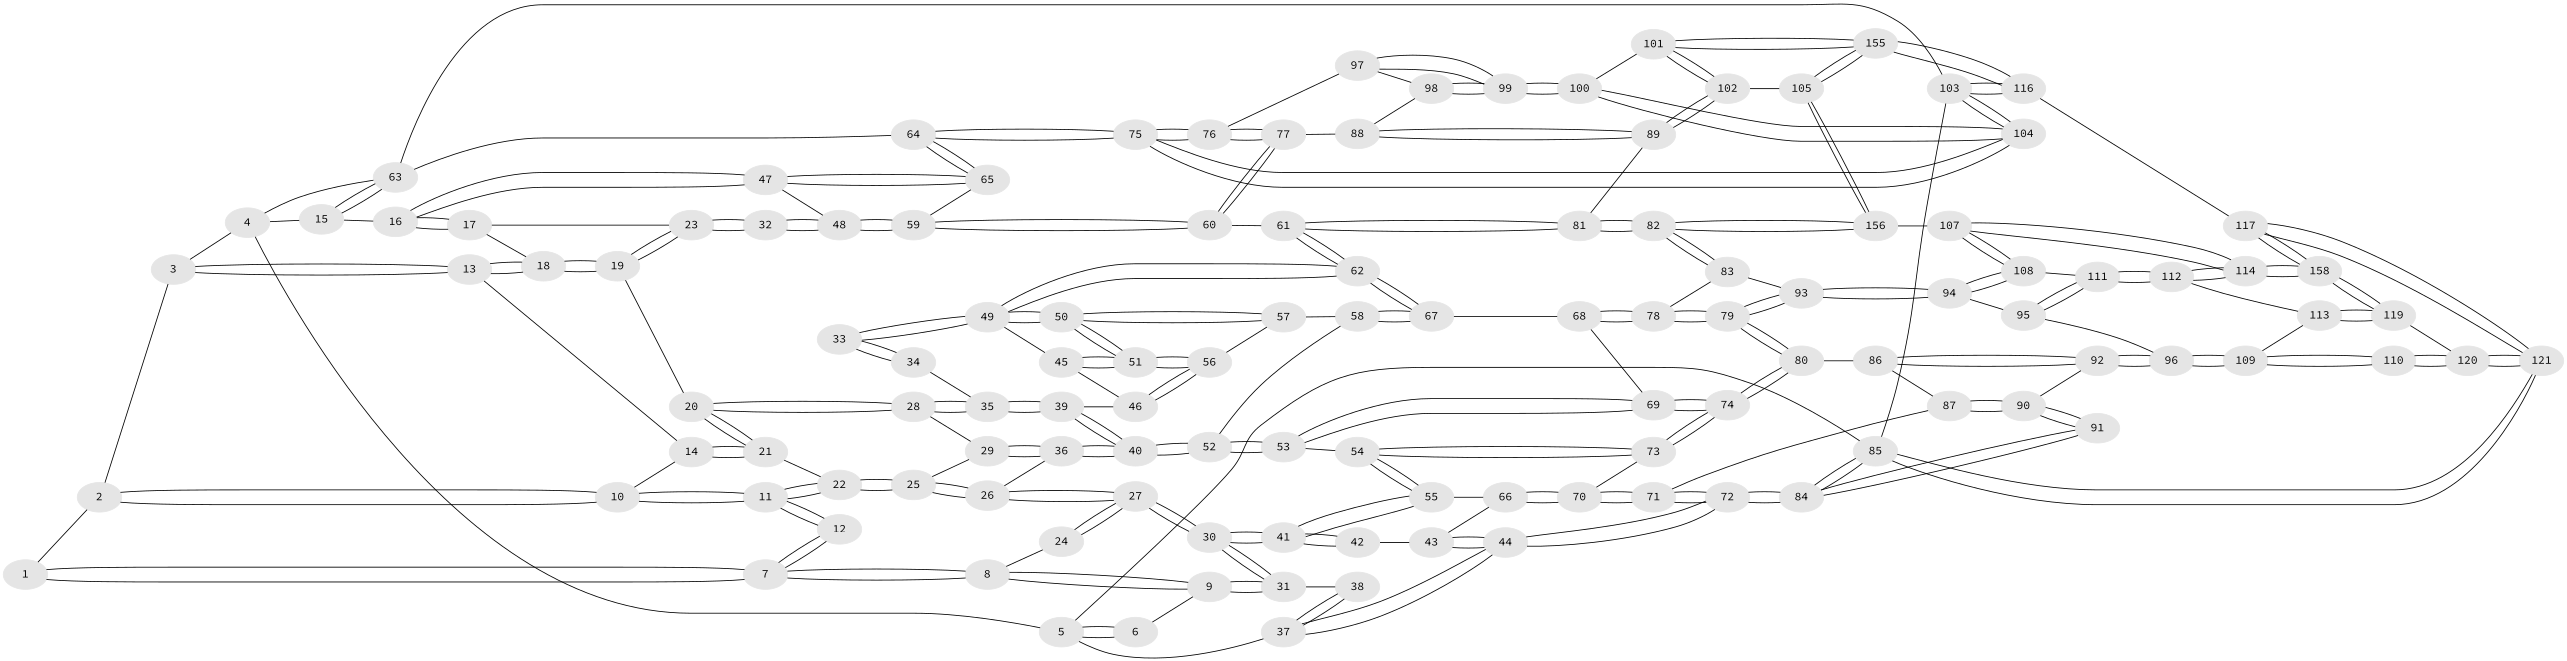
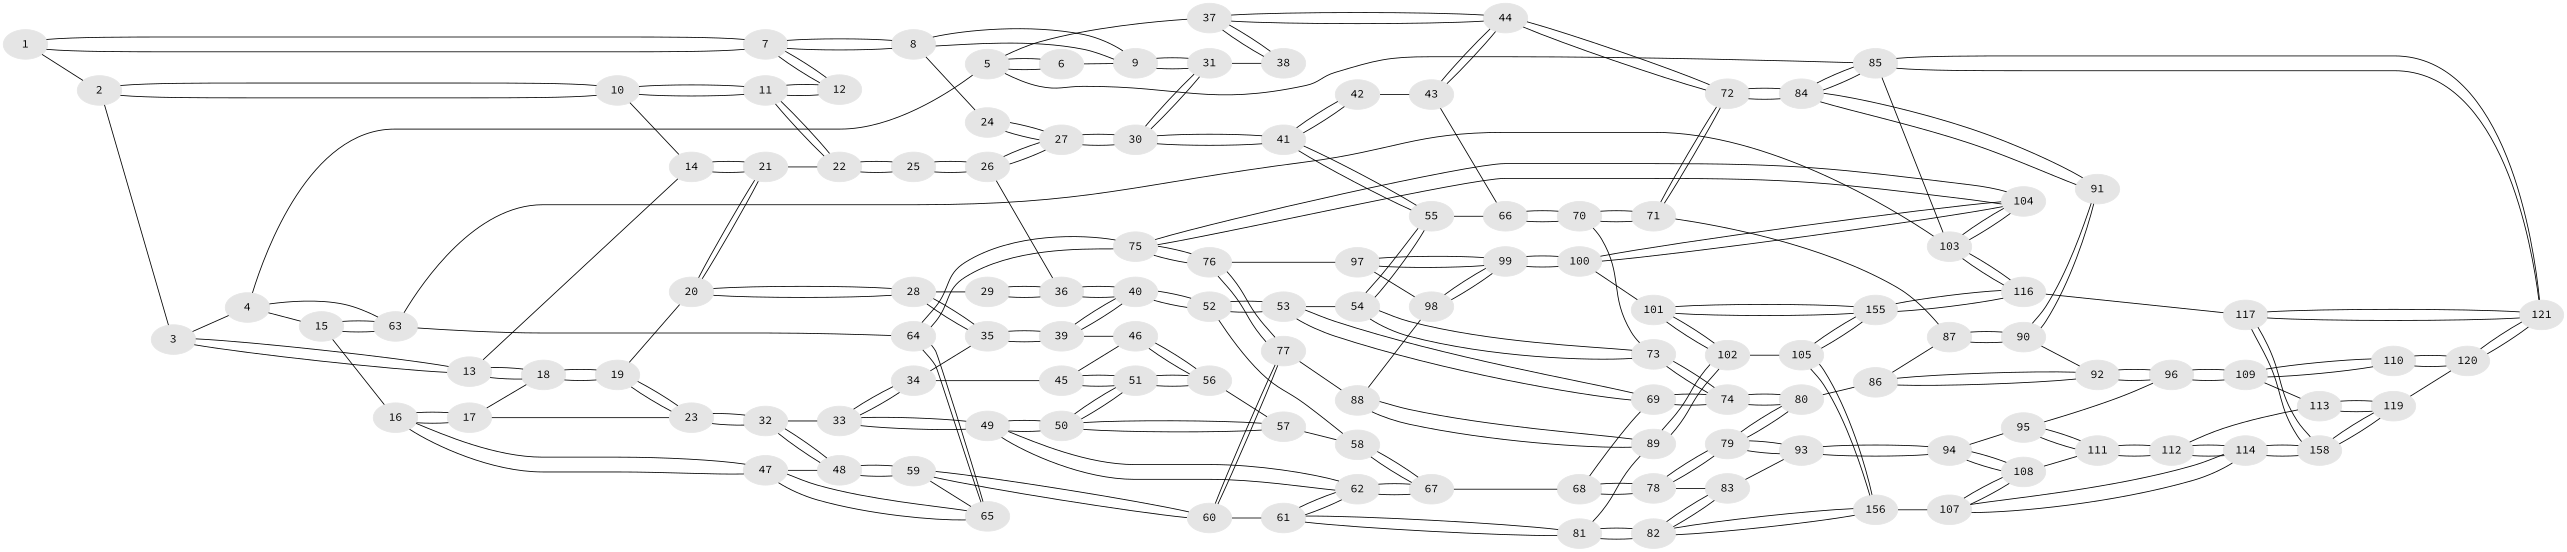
(1025, 340) -> (988, 381)
none -> (803, 421)
(951, 468) -> none
